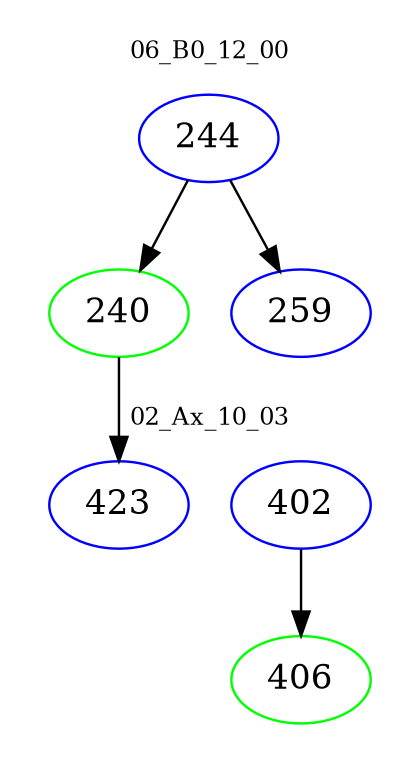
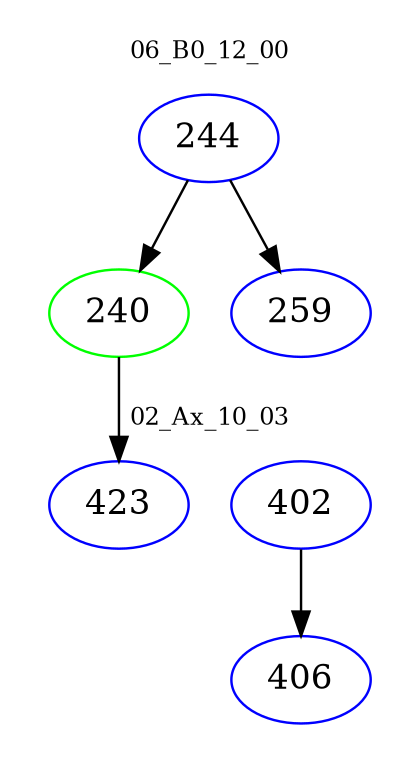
(301, 680) -> (301, 680)
